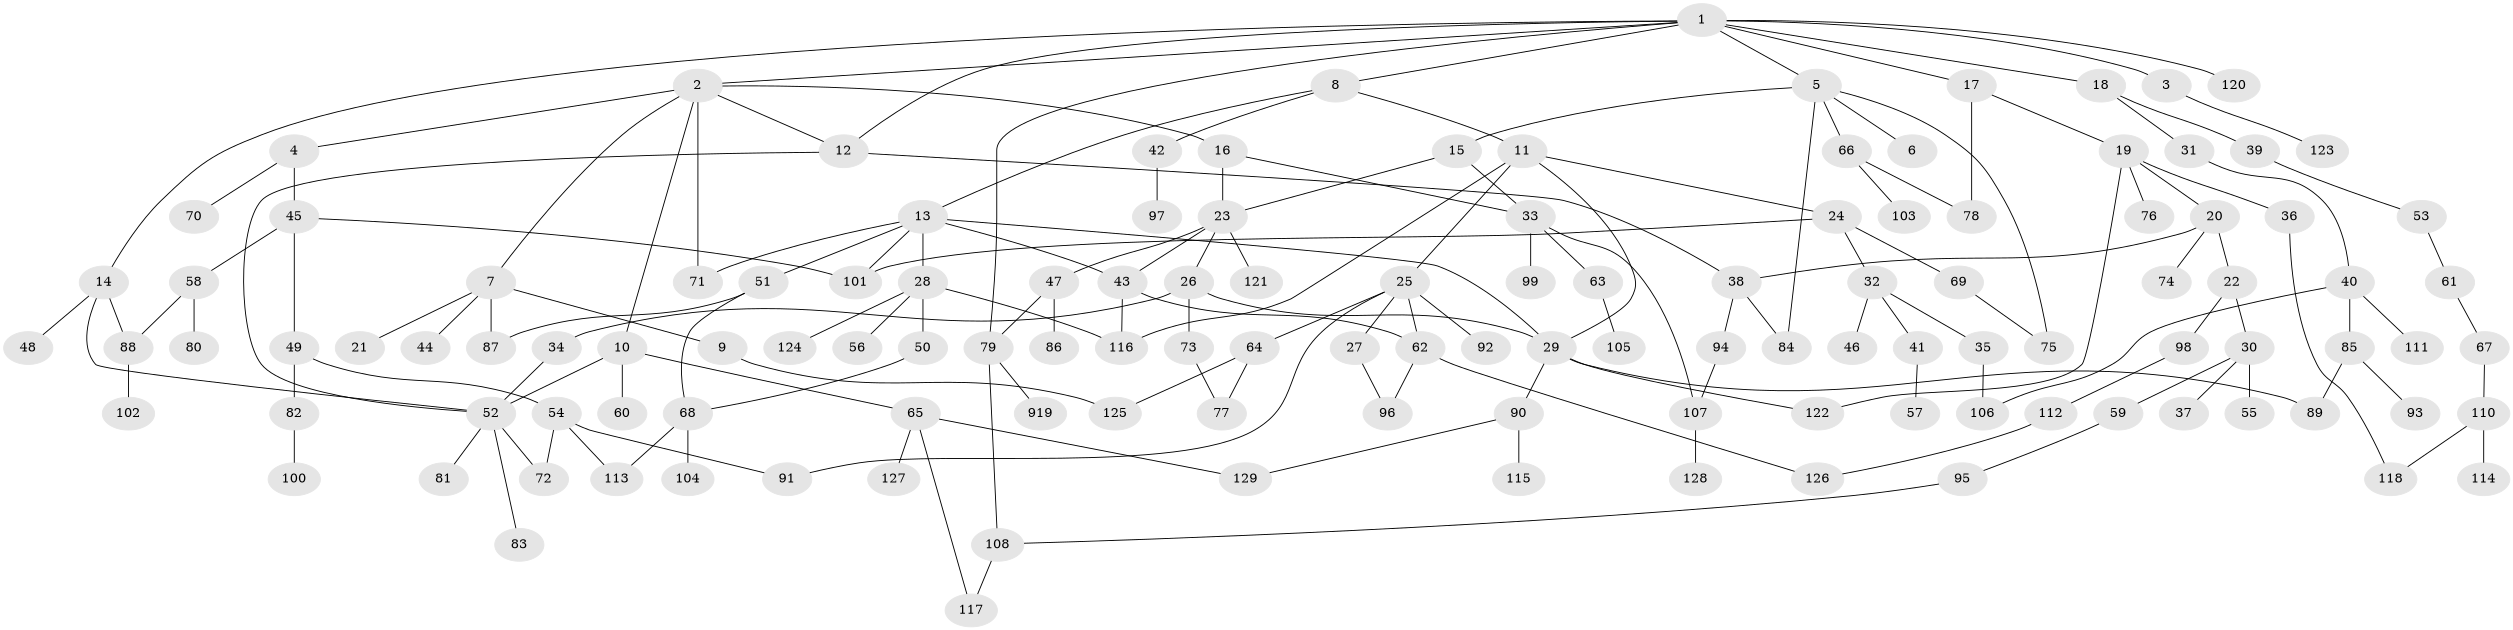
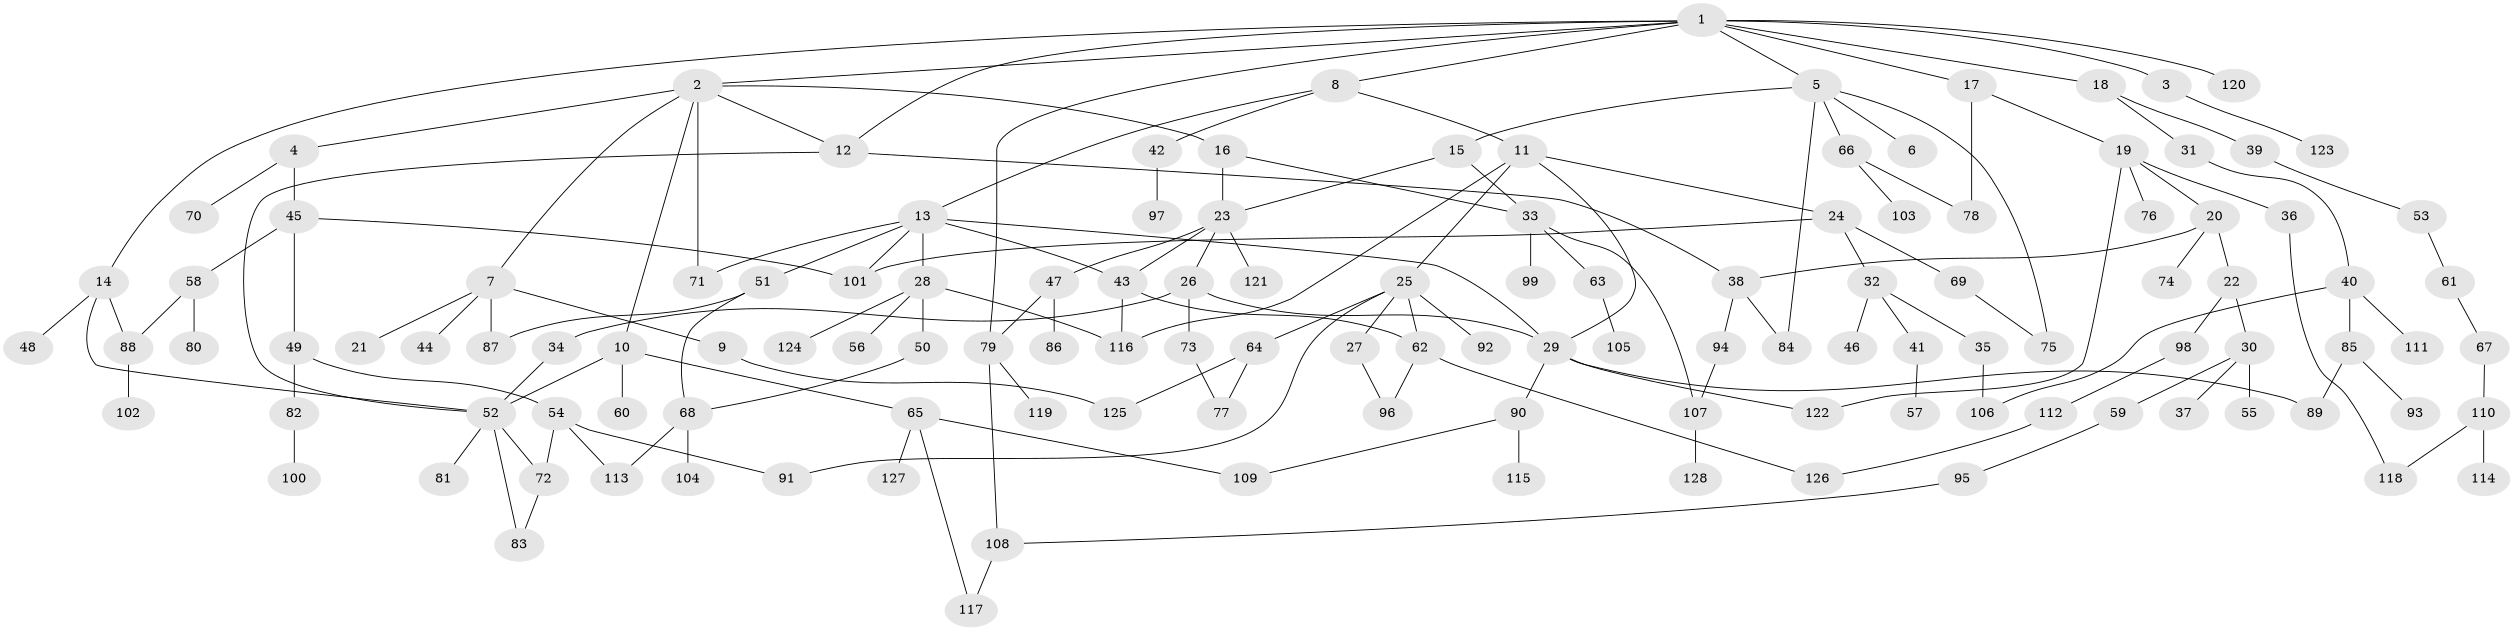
(1040, 414) -> (1040, 414)
(1245, 479) -> (1245, 479)
none -> (532, 512)
